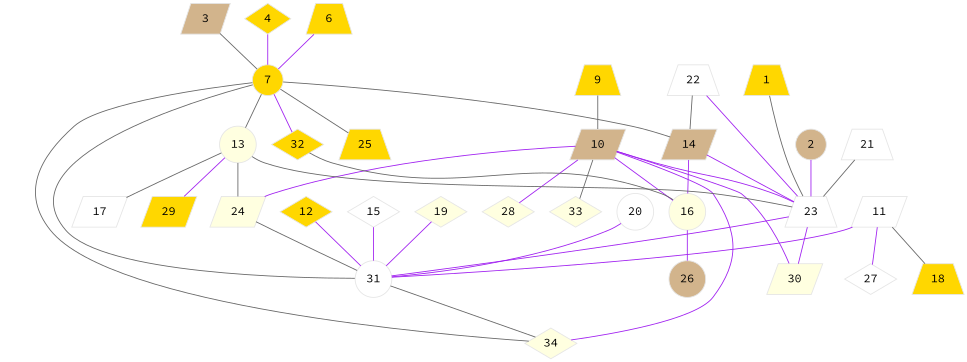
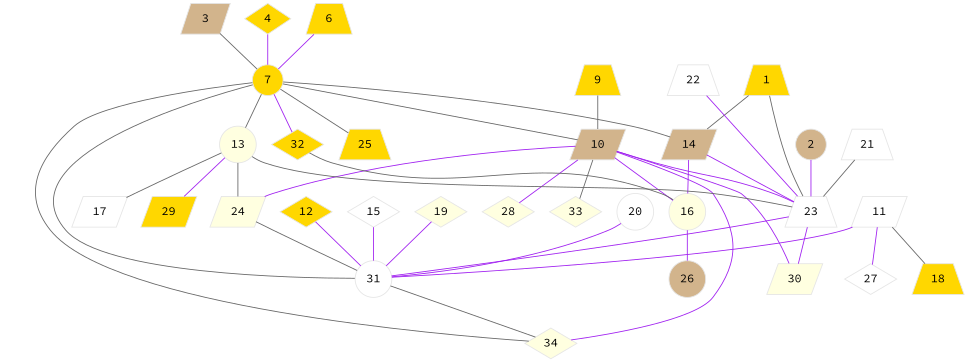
none -> (430, 112)
(691, 112) -> (729, 111)
